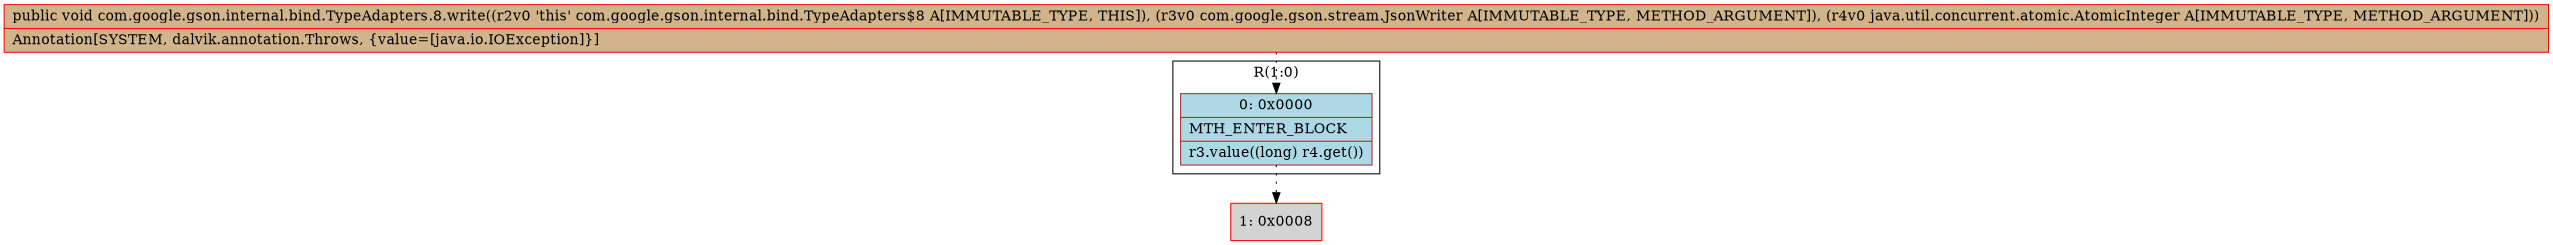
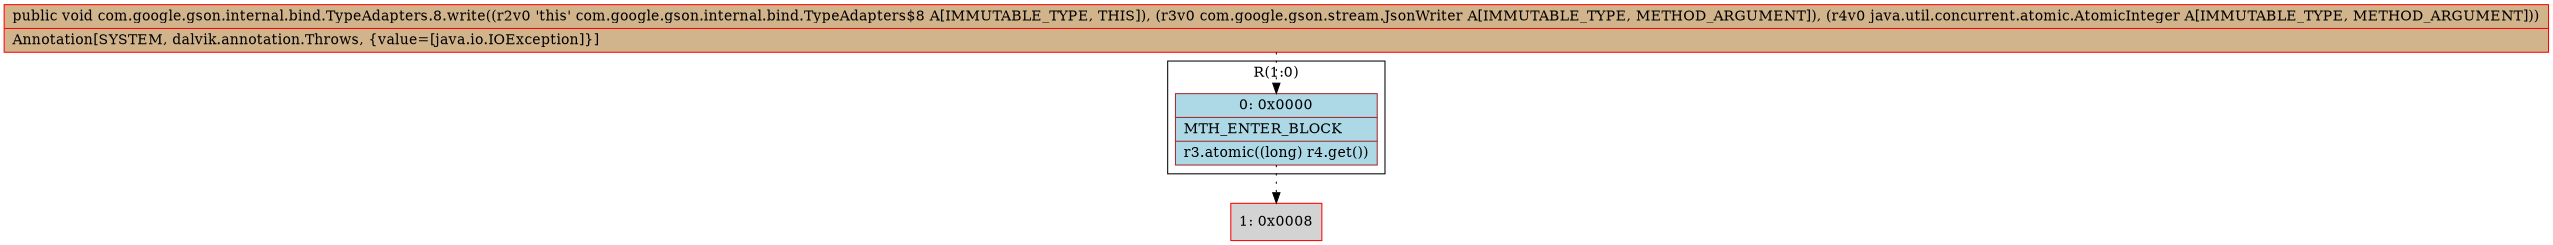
(1276, 153) -> (1276, 153)
